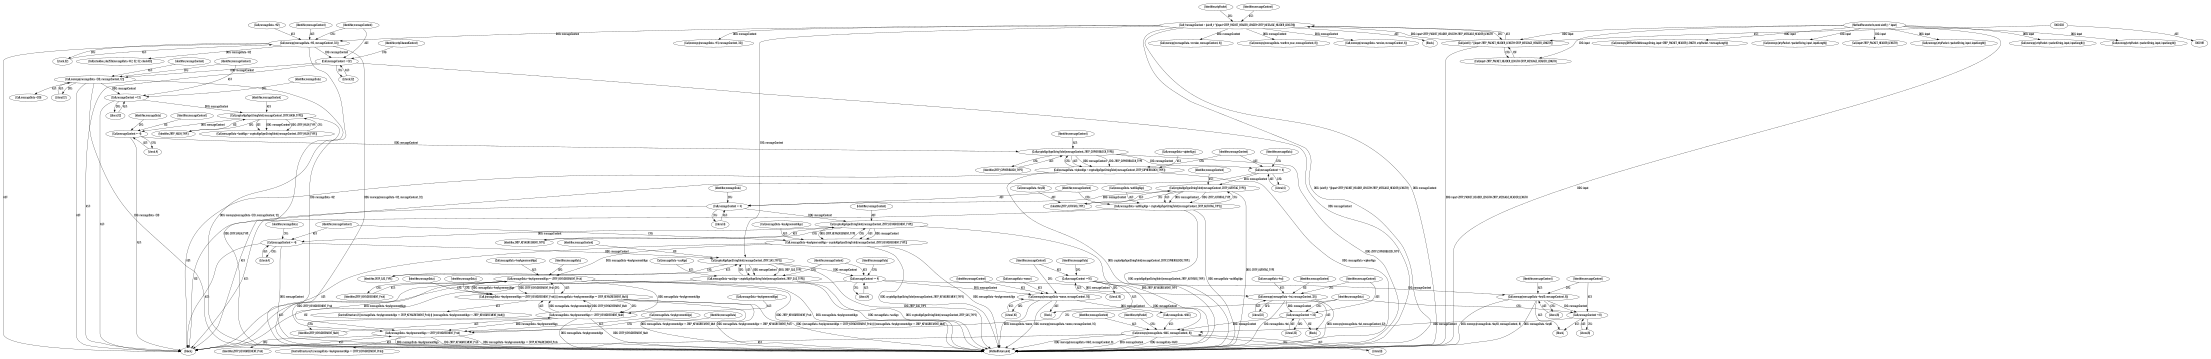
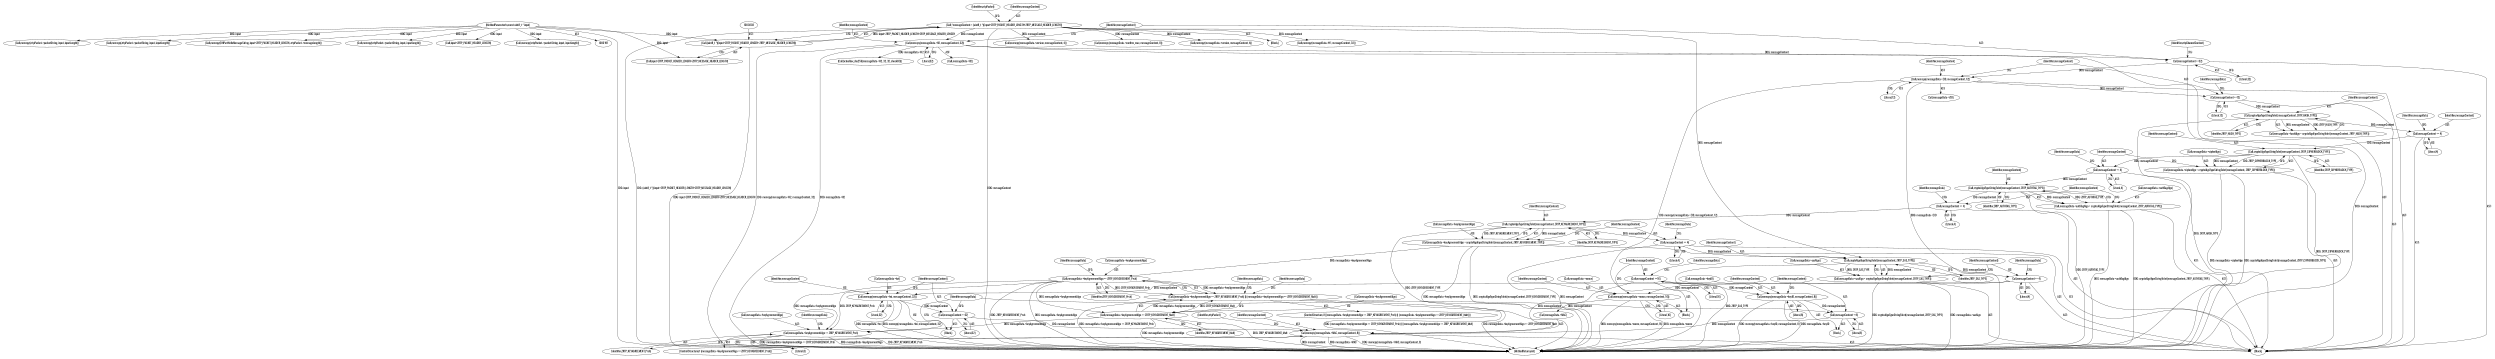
(2130, 30) -> (562, 33)
(287, 34) -> (944, 53)
(1048, 197) -> (1751, 285)
